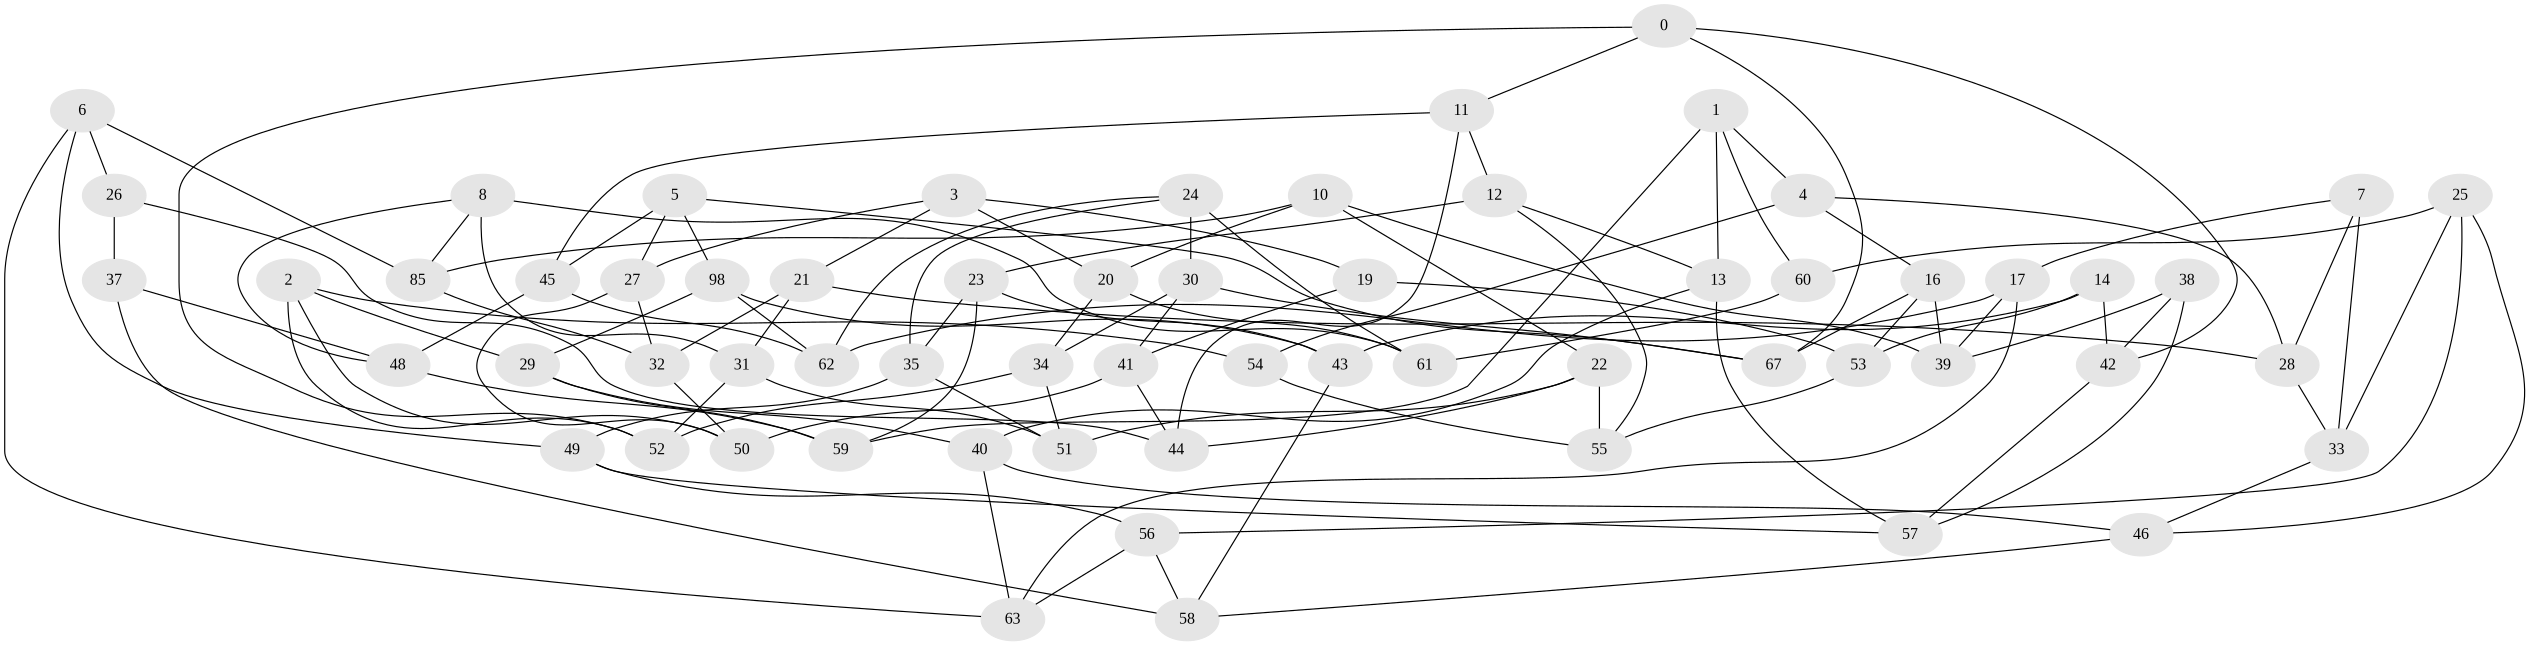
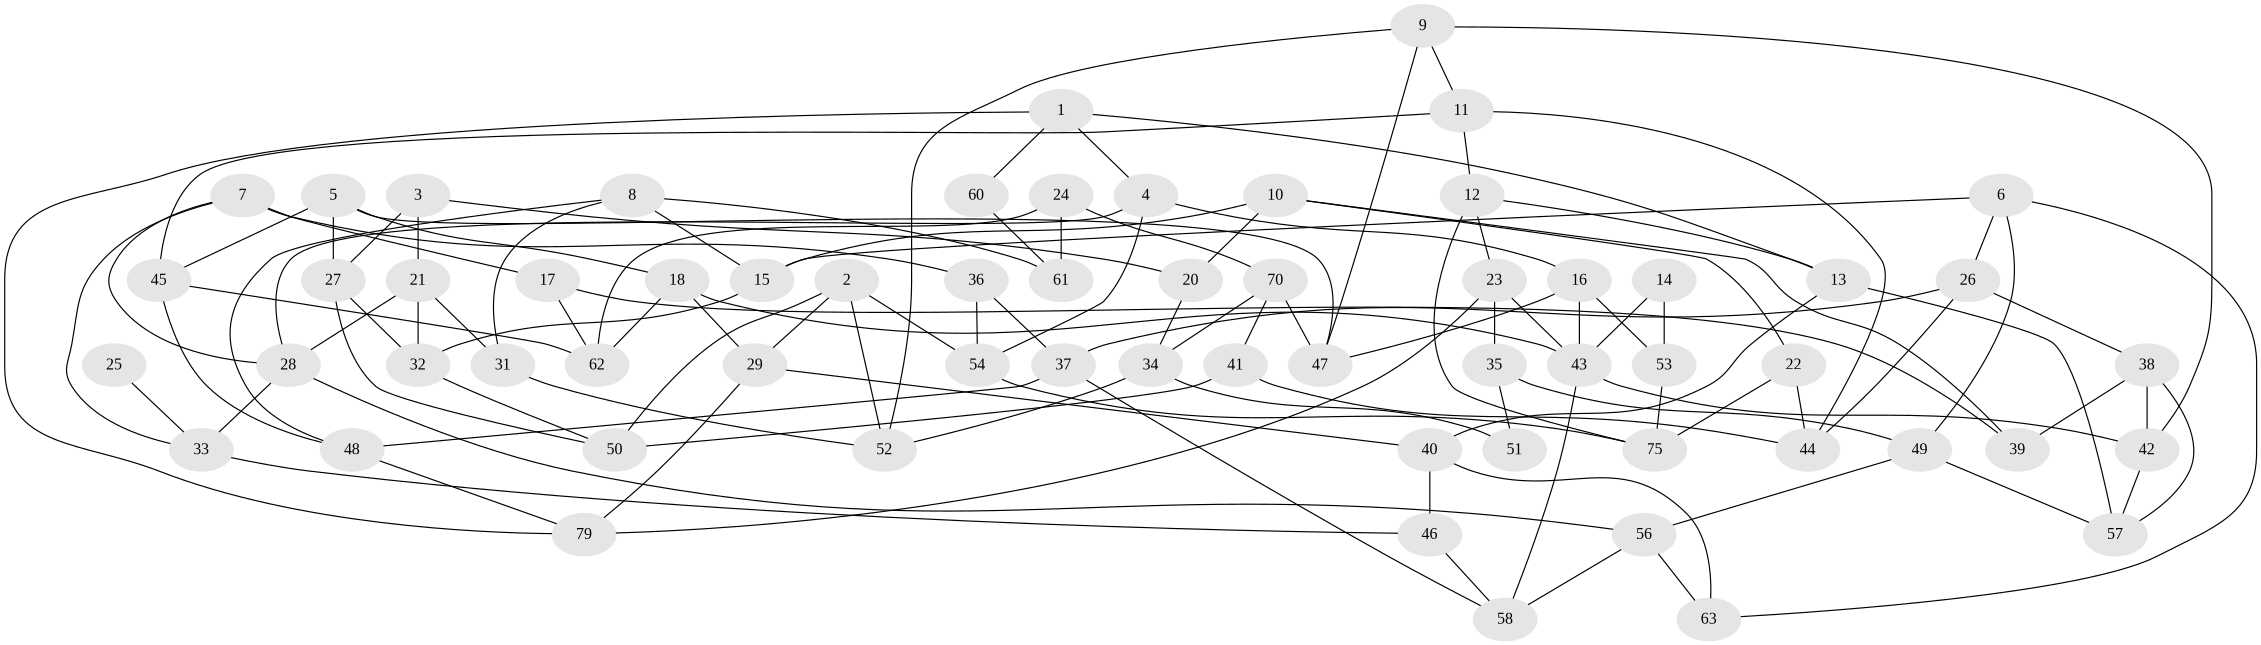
(1664, 26) -> (1423, 26)
(1023, 223) -> none
(2149, 243) -> none
(418, 280) -> (762, 280)
(717, 280) -> (677, 280)
none -> (976, 280)
(1191, 280) -> (1276, 280)
(1365, 280) -> none
(1937, 316) -> (1579, 323)
(1266, 323) -> none
none -> (2058, 323)
(2105, 324) -> (1860, 415)
(1774, 365) -> (1320, 365)
(882, 406) -> none
(1334, 411) -> none
(841, 450) -> (584, 535)
(1599, 450) -> (1655, 450)
(1540, 478) -> none
(2469, 488) -> none
(2029, 506) -> (954, 511)
